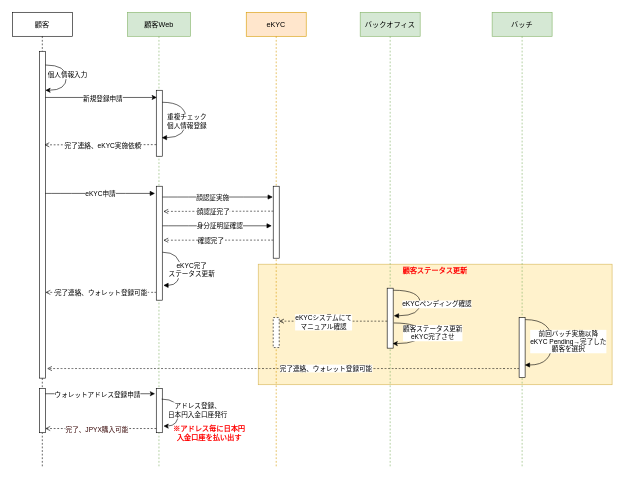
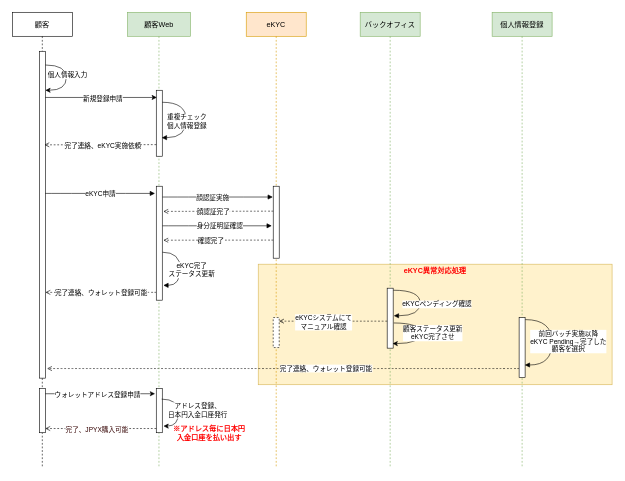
(522, 25) -> (522, 25)
(435, 263) -> (435, 263)
